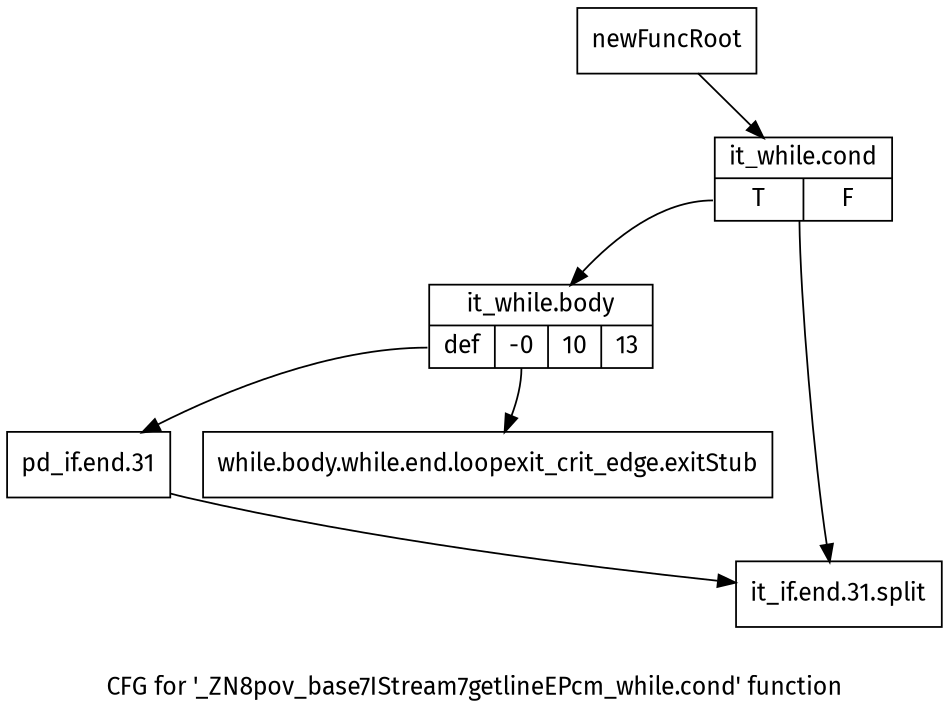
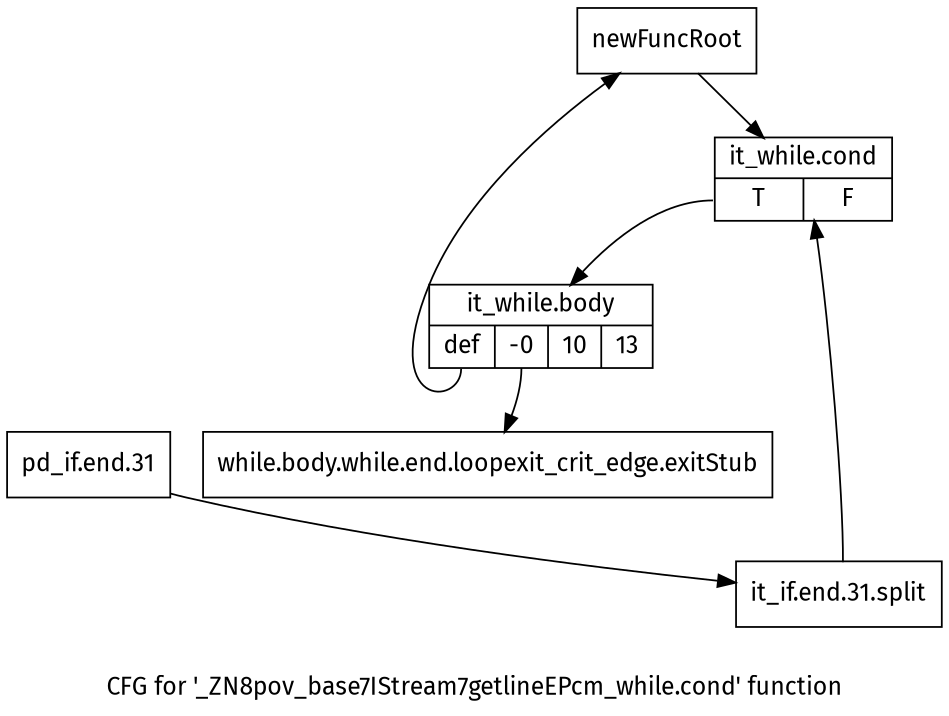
(289, 371) -> (456, 235)
(809, 383) -> (834, 400)
